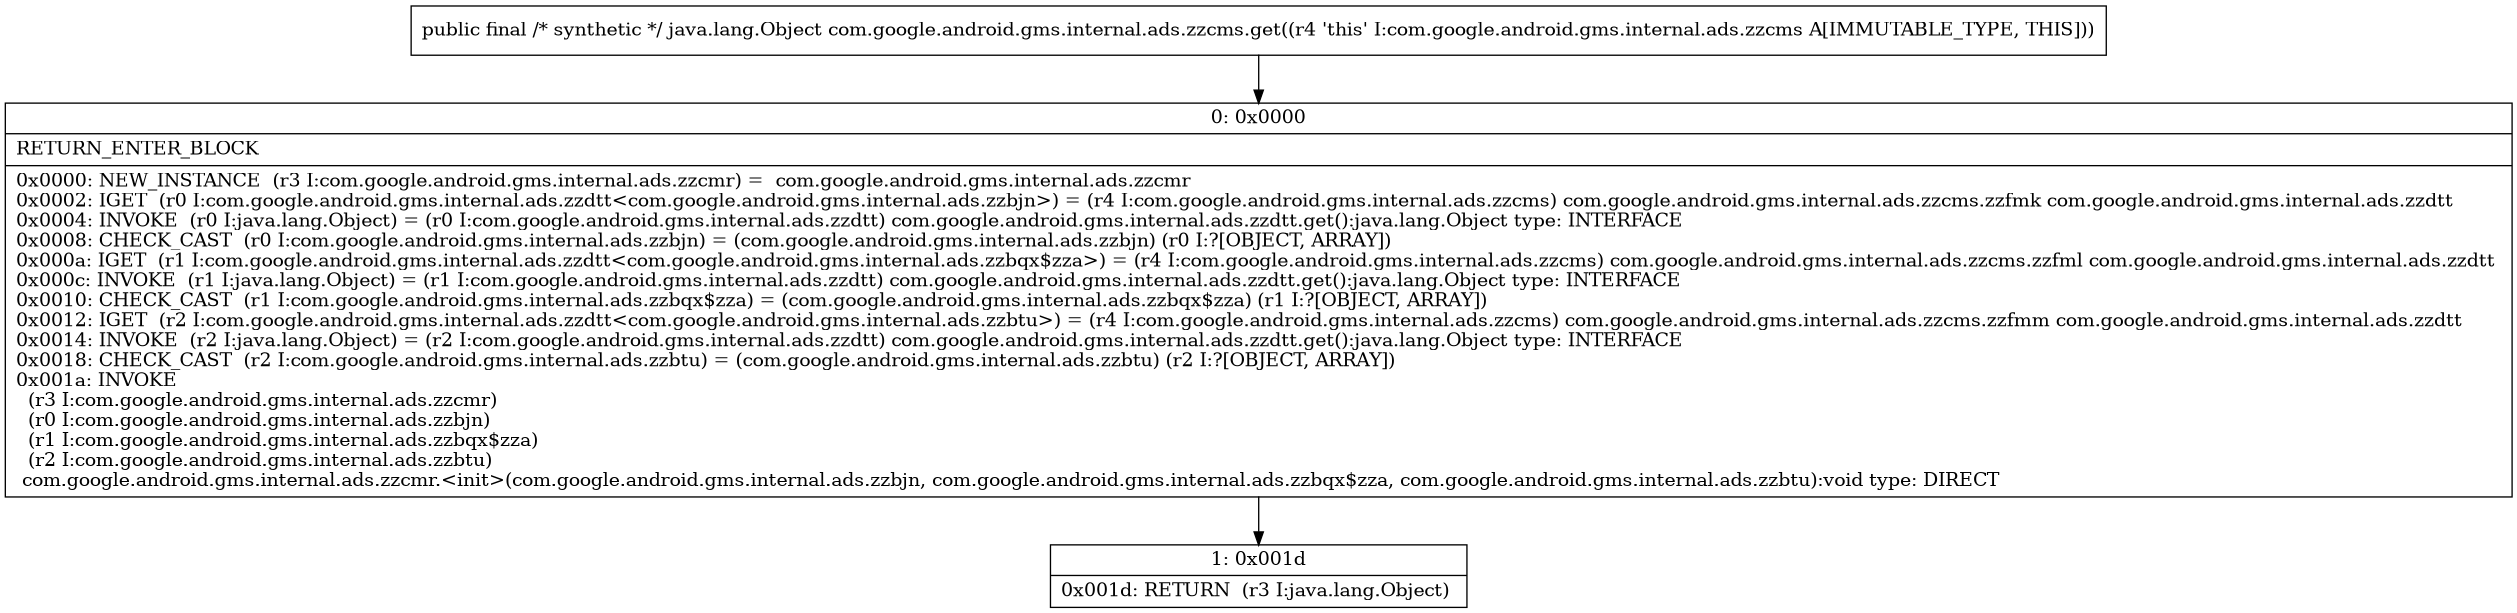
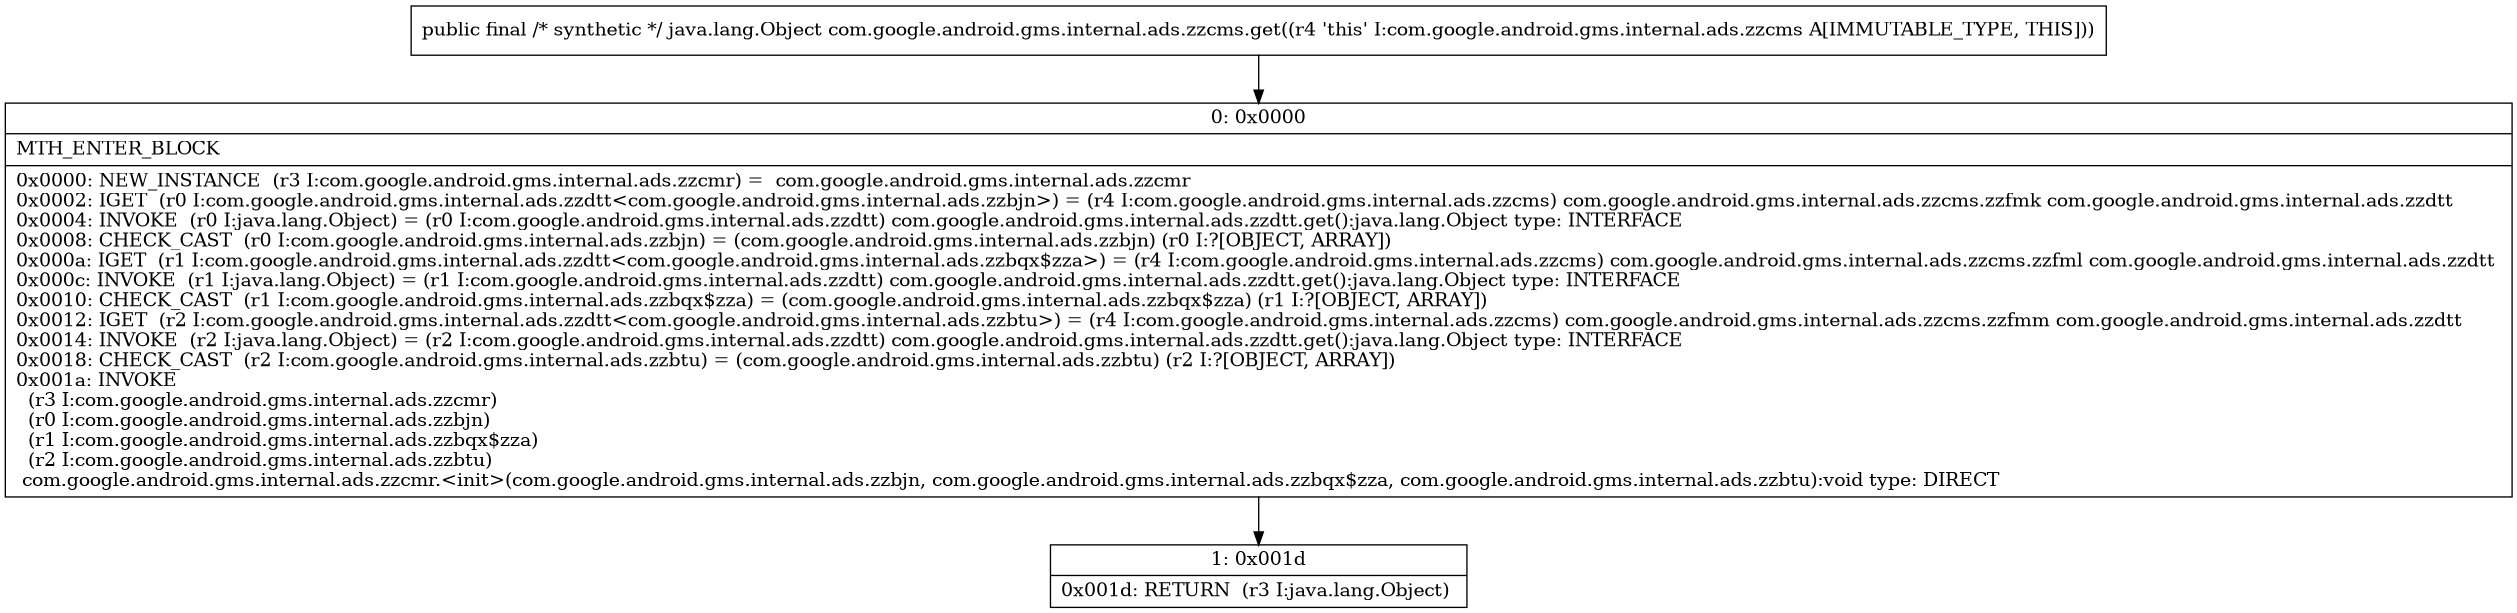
(138, 149) -> (118, 149)
